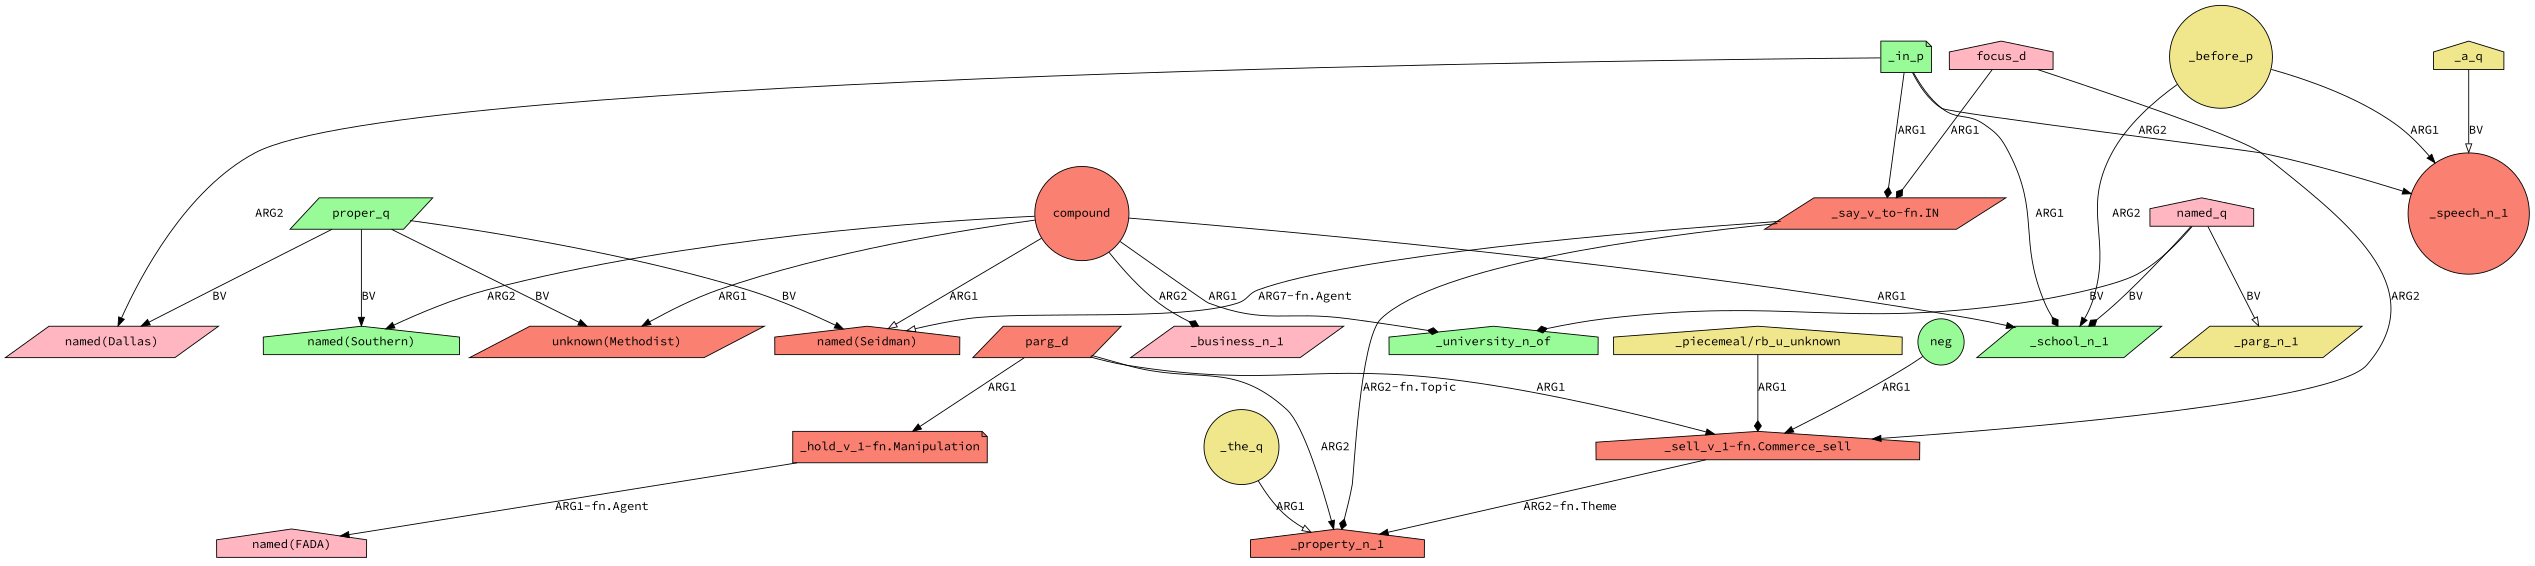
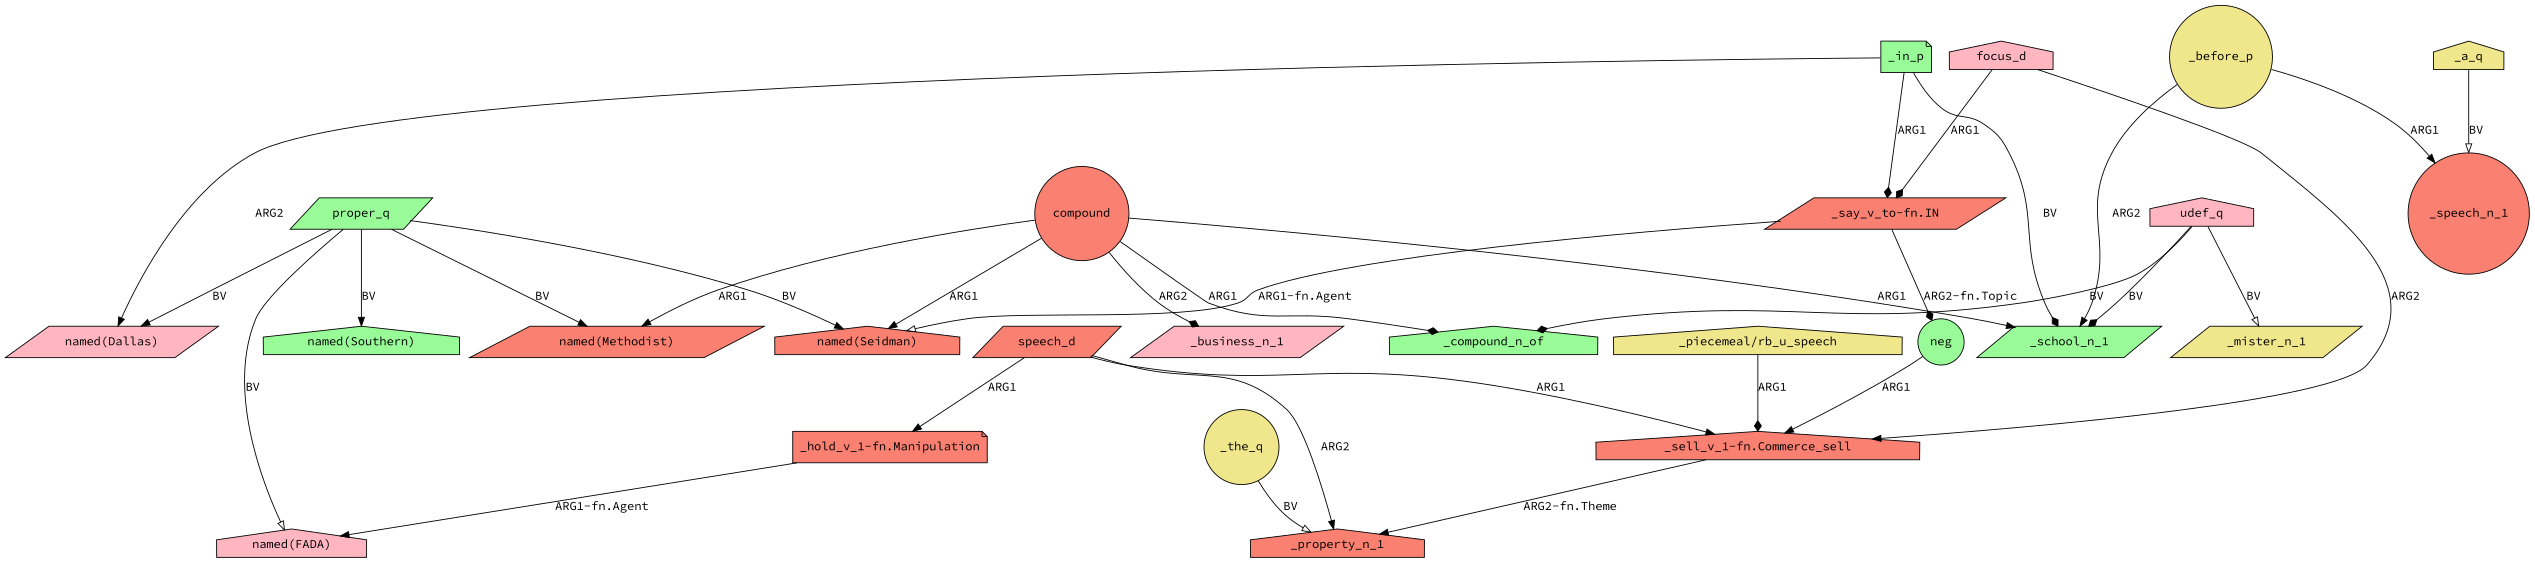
(2151, 138) -> none
(2050, 214) -> (2050, 214)
(2202, 214) -> (2202, 214)
(710, 247) -> none
(1474, 276) -> (1910, 270)
(969, 281) -> (969, 281)
(1305, 296) -> (1305, 296)
(617, 342) -> (617, 342)
(1047, 342) -> (1047, 342)
(1494, 342) -> (1494, 342)
(1758, 342) -> (1758, 342)
(2266, 342) -> (2266, 342)
none -> (246, 360)
(1291, 507) -> (1291, 507)
